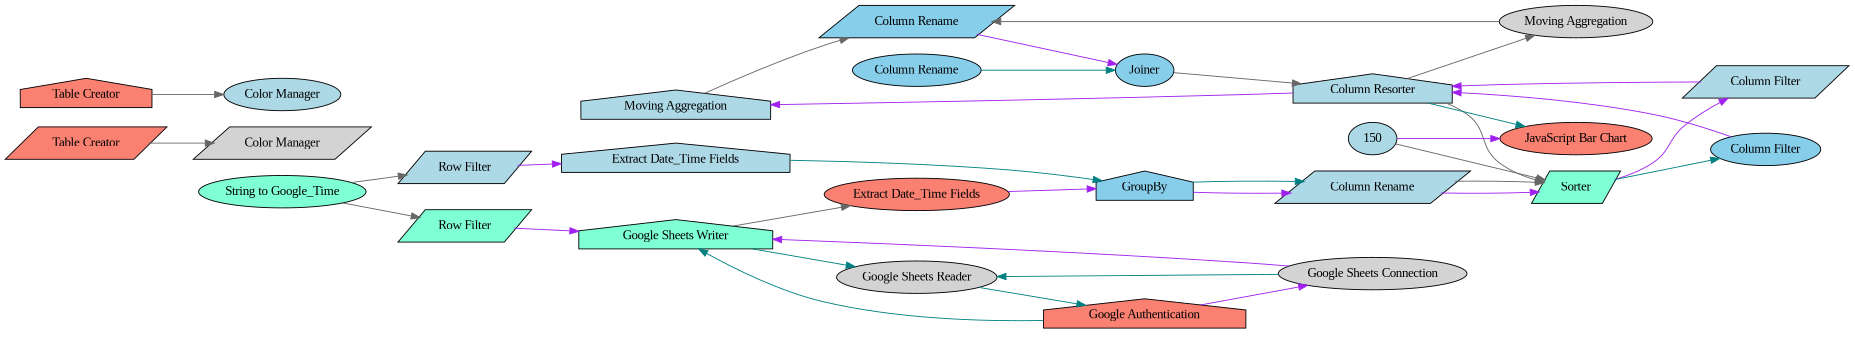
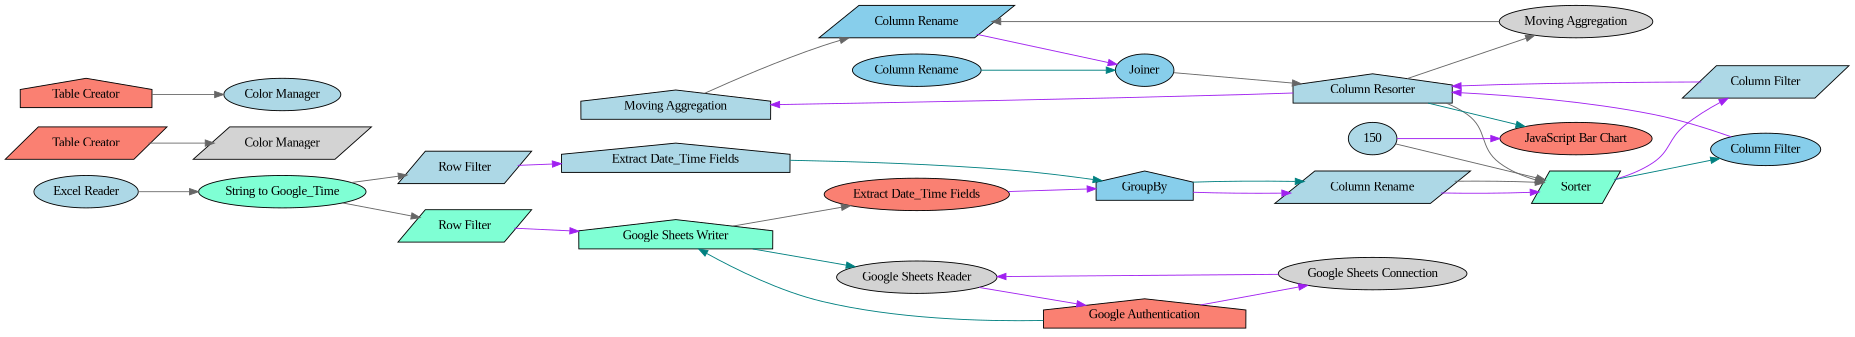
none -> (86, 192)
(1036, 251) -> none
(1142, 275) -> (1142, 275)
(1028, 296) -> (1028, 296)
